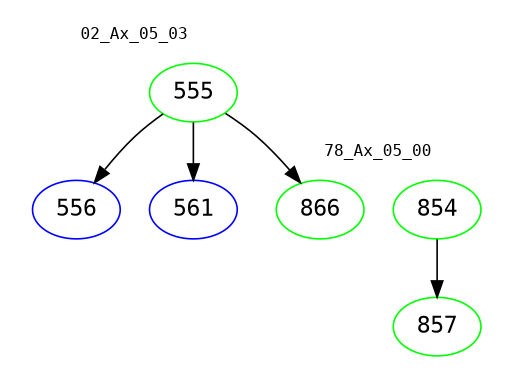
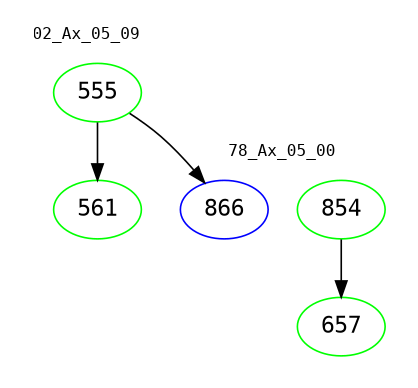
(135, 35) -> (87, 35)
(76, 210) -> none
(193, 210) -> (98, 210)
(320, 210) -> (224, 210)
(437, 327) -> (341, 327)
